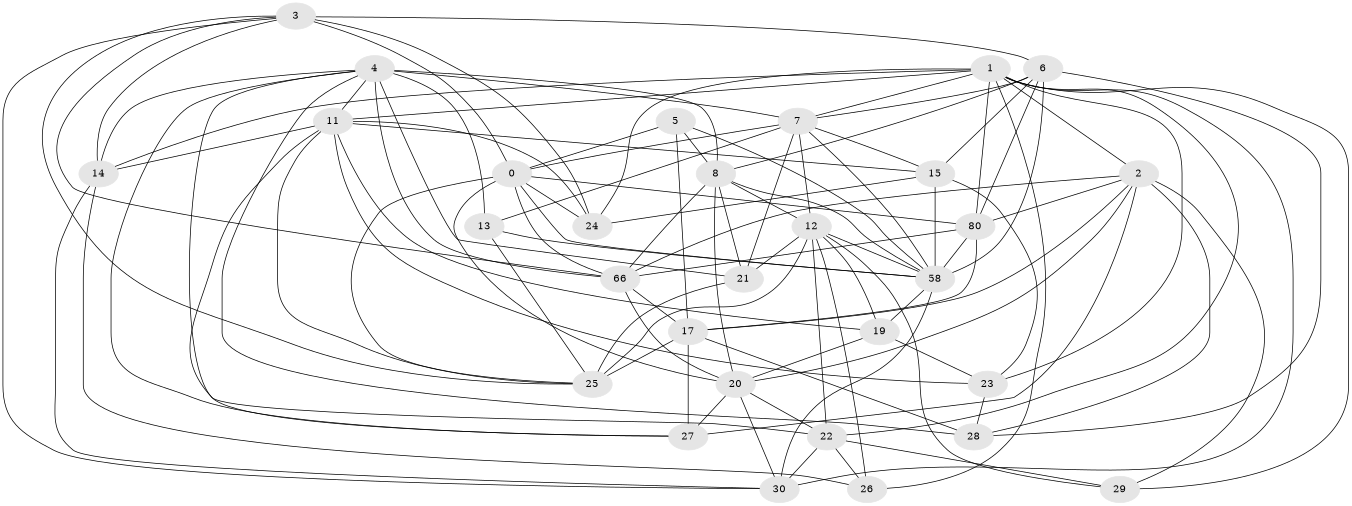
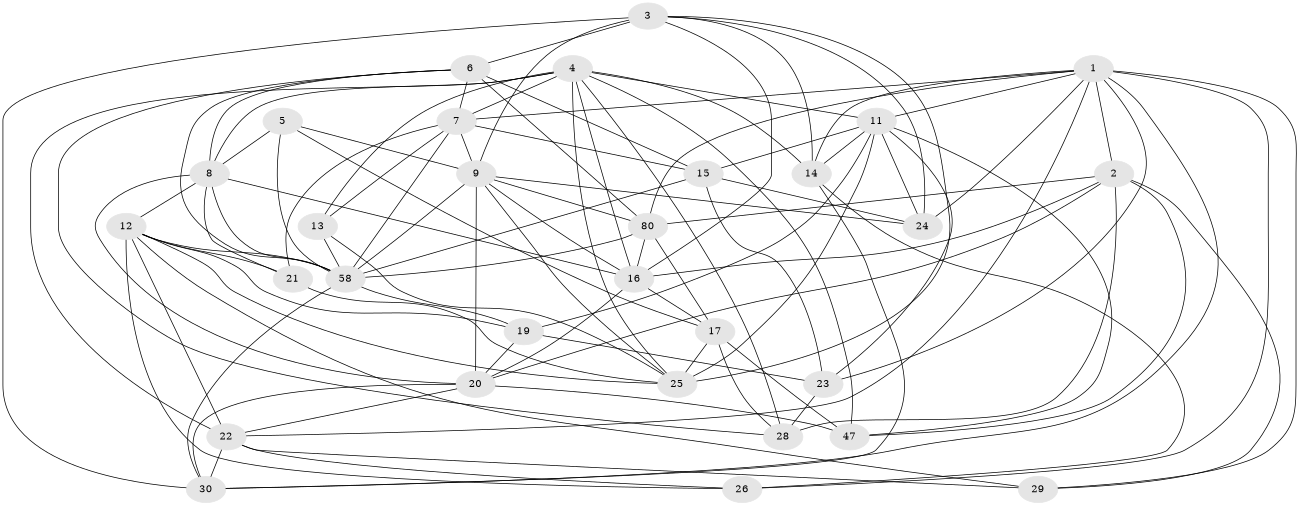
(804, 172) -> none
(512, 174) -> (476, 174)
(504, 247) -> (590, 238)
(620, 279) -> (634, 279)
(969, 295) -> none
(688, 437) -> (850, 437)
